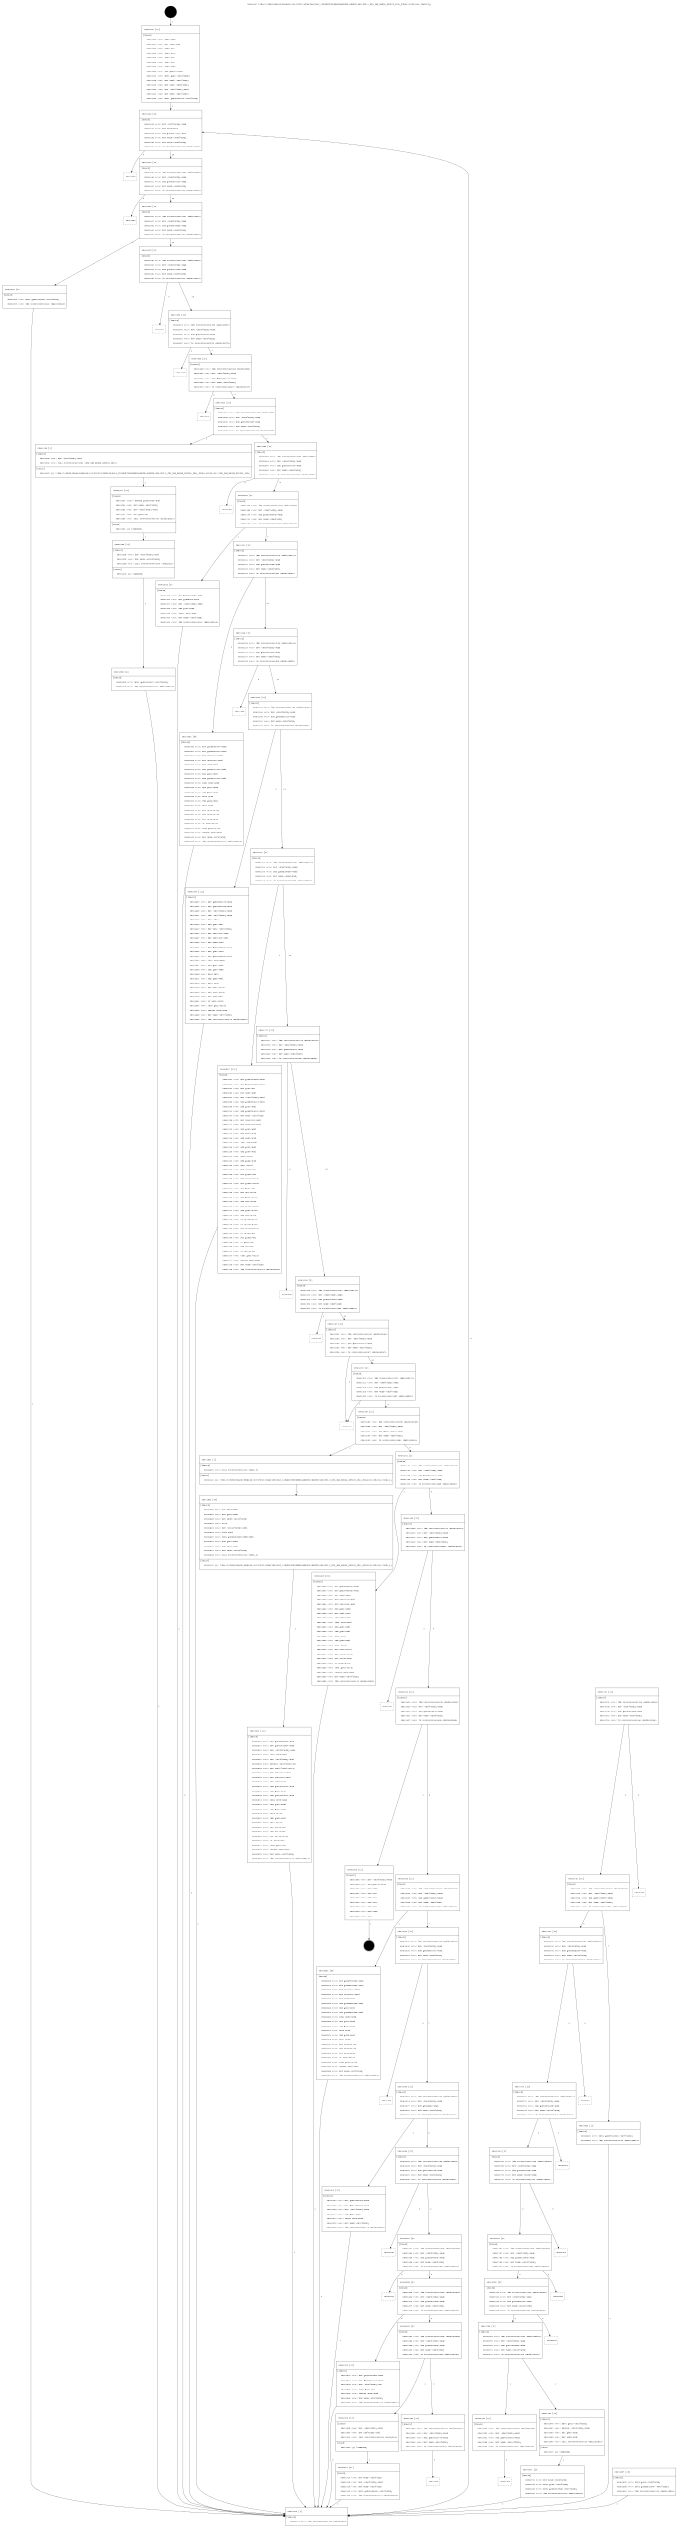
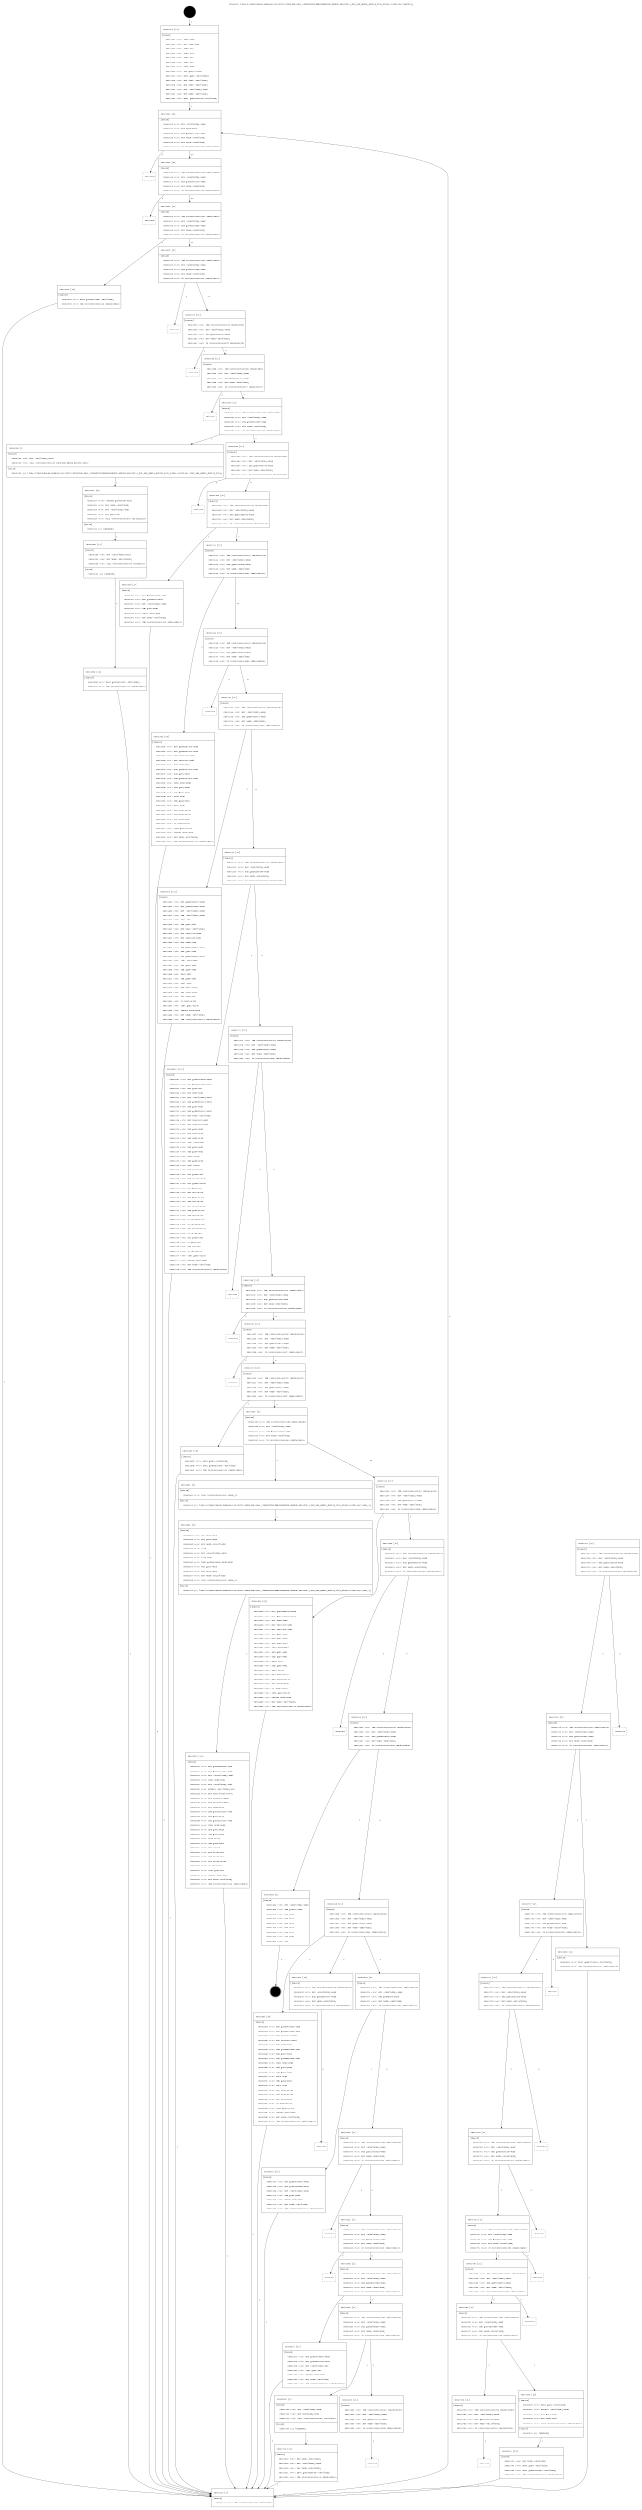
(353, 1410) -> (232, 1421)
(427, 2022) -> (372, 1954)
